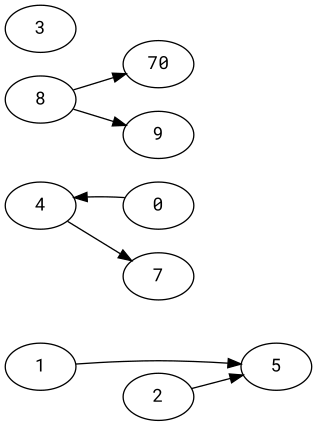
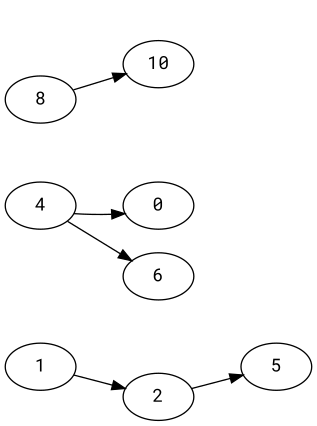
(41, 29) -> none
(158, 64) -> (158, 64)
(158, 135) -> none
(106, 197) -> (93, 214)
(158, 276) -> (158, 276)
(152, 361) -> (93, 380)
